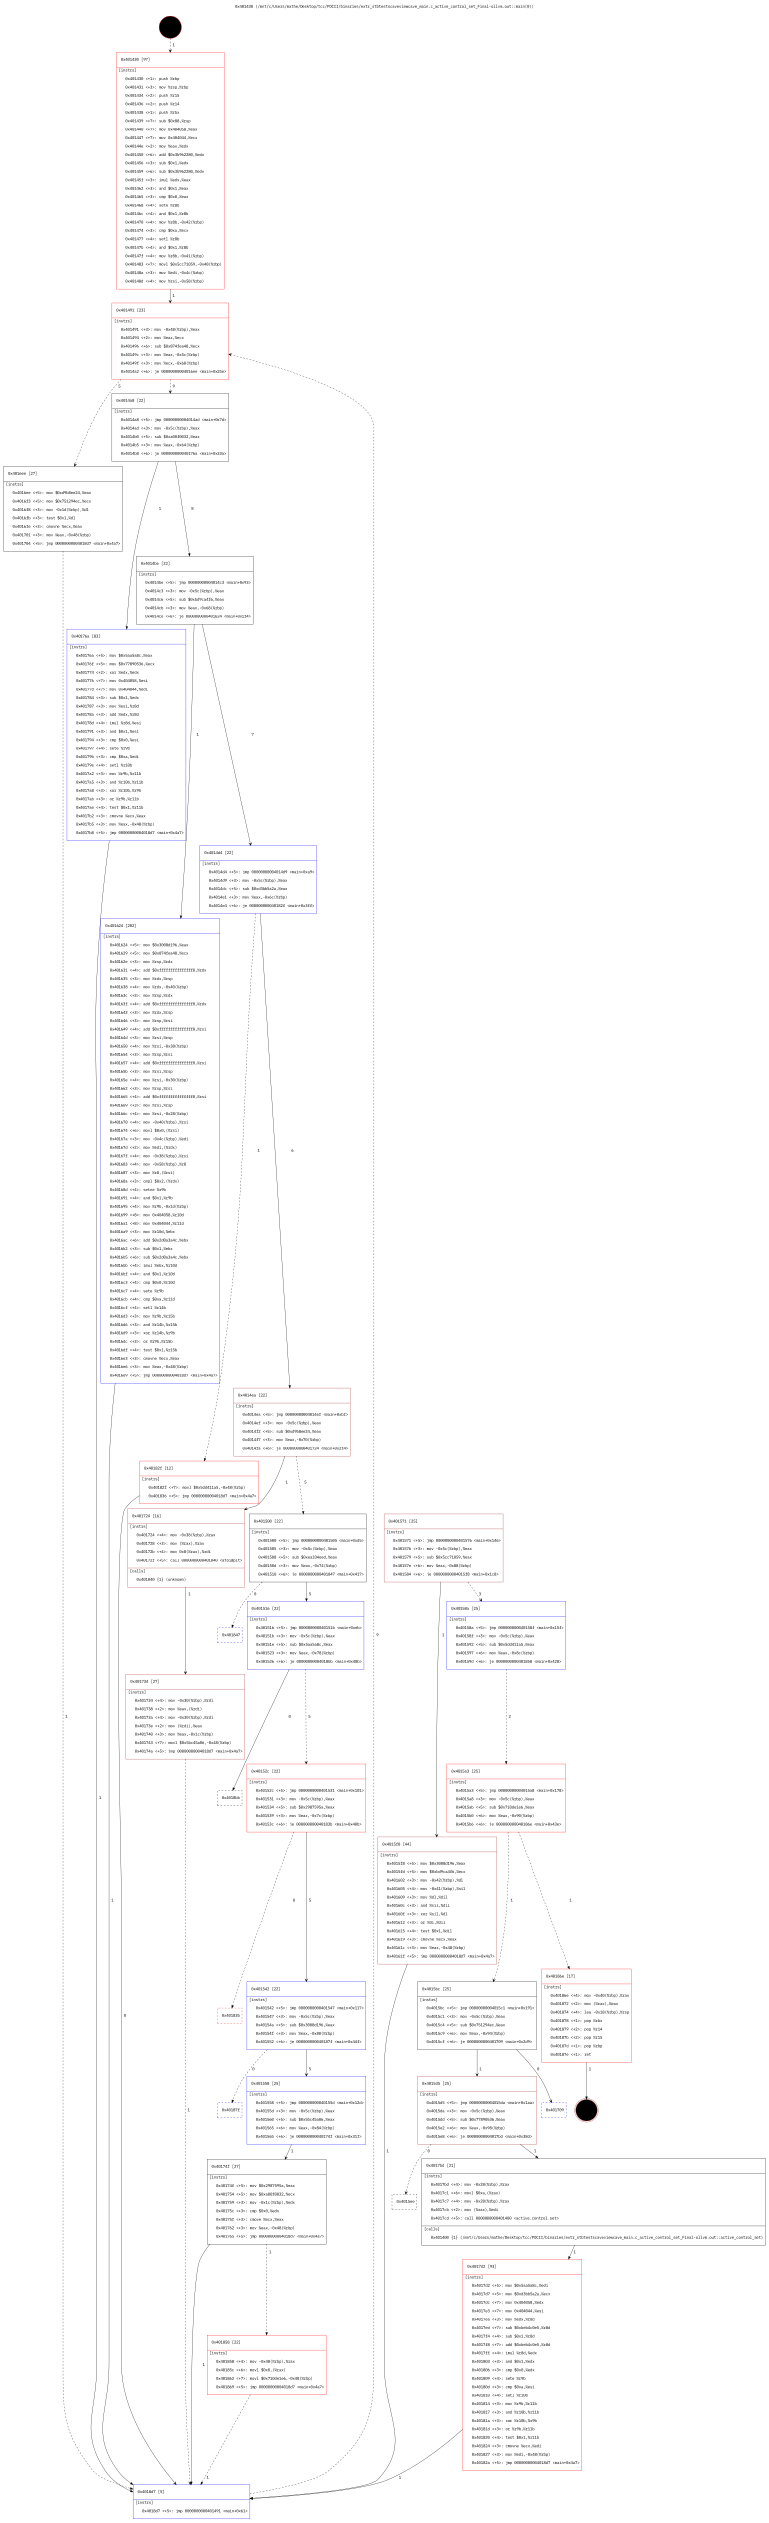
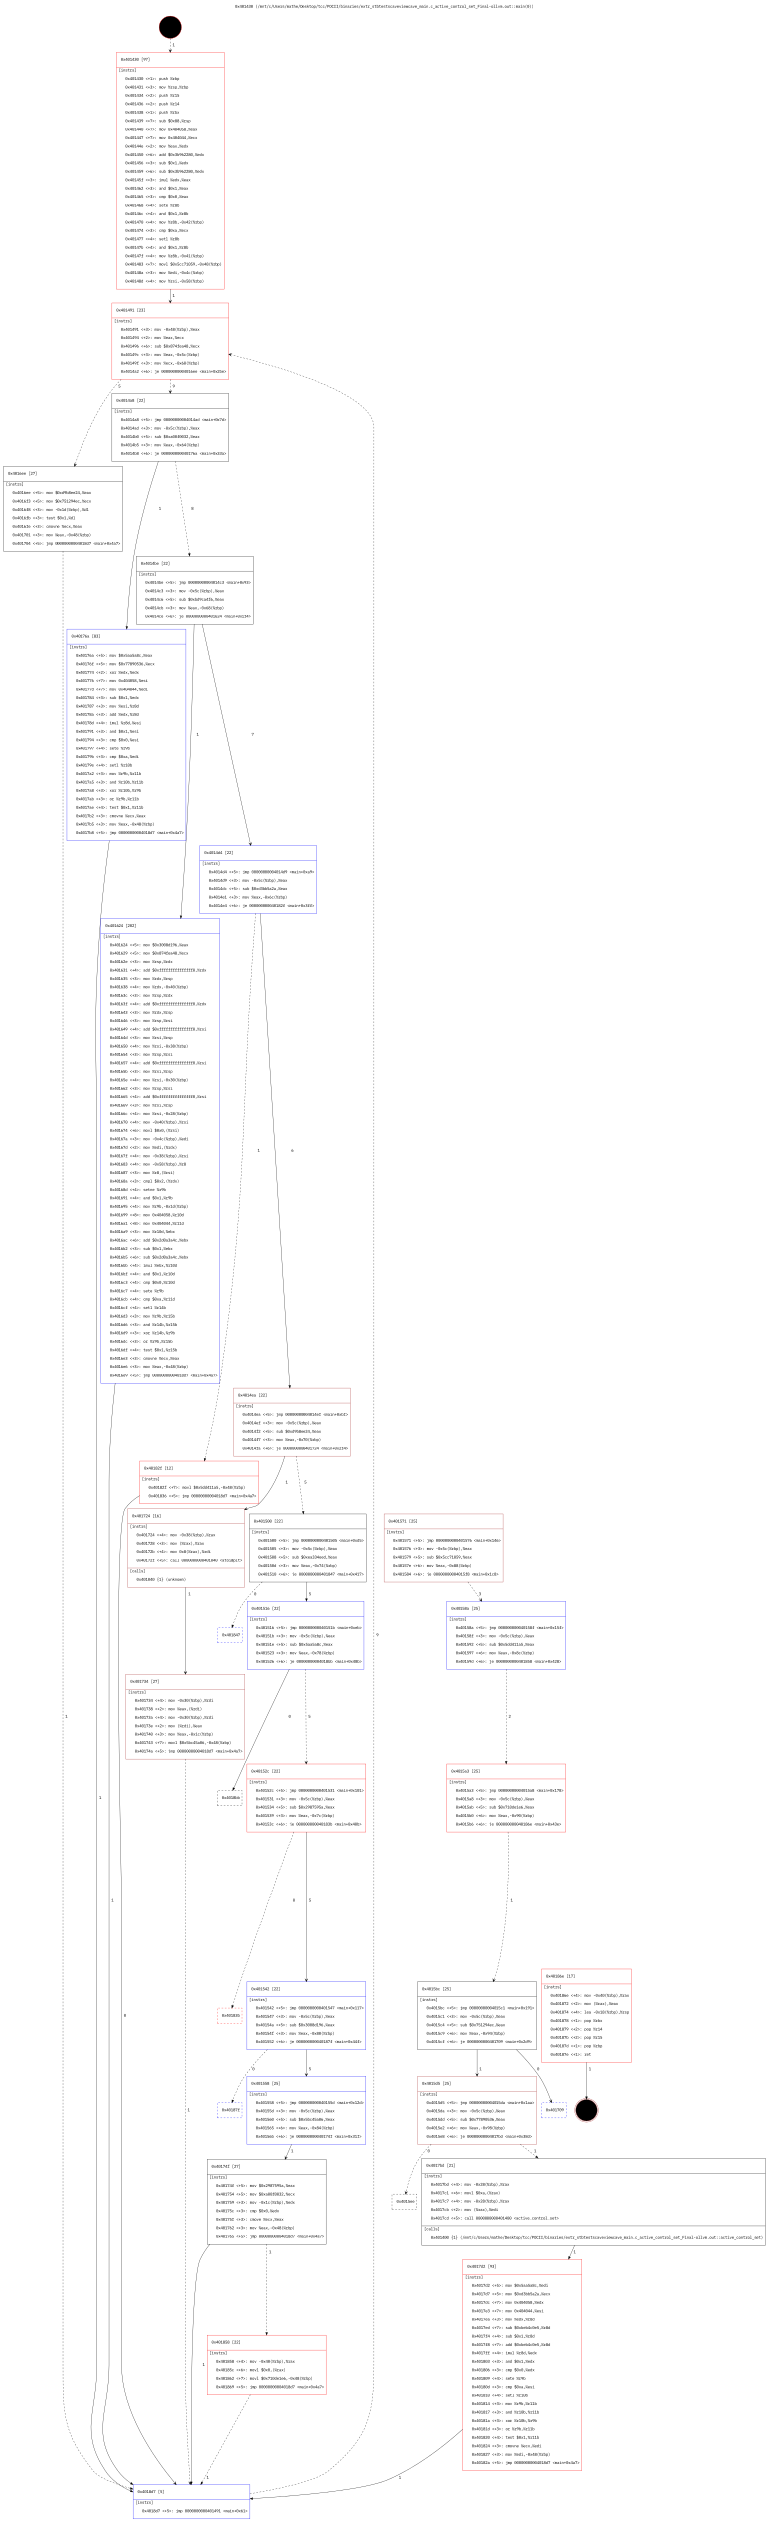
(182, 507) -> (182, 507)
(544, 1899) -> none
(437, 1901) -> none
(528, 2150) -> (528, 2150)
